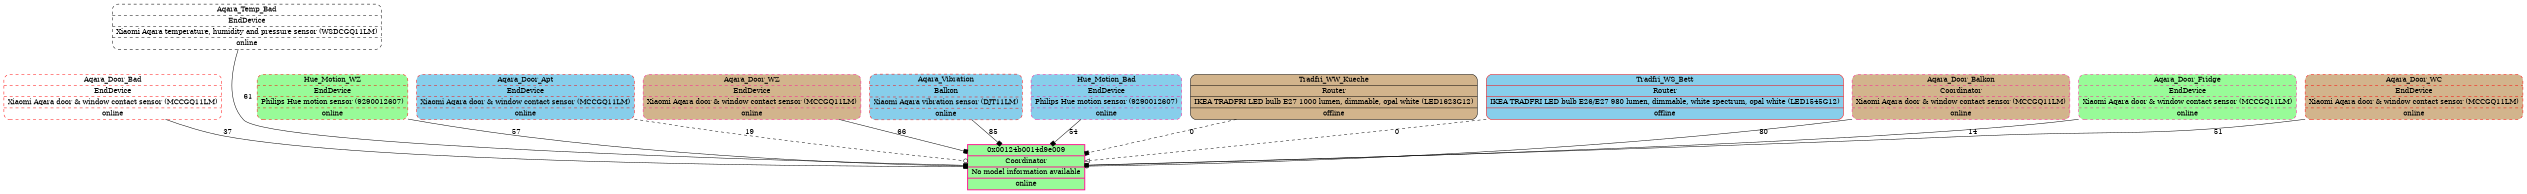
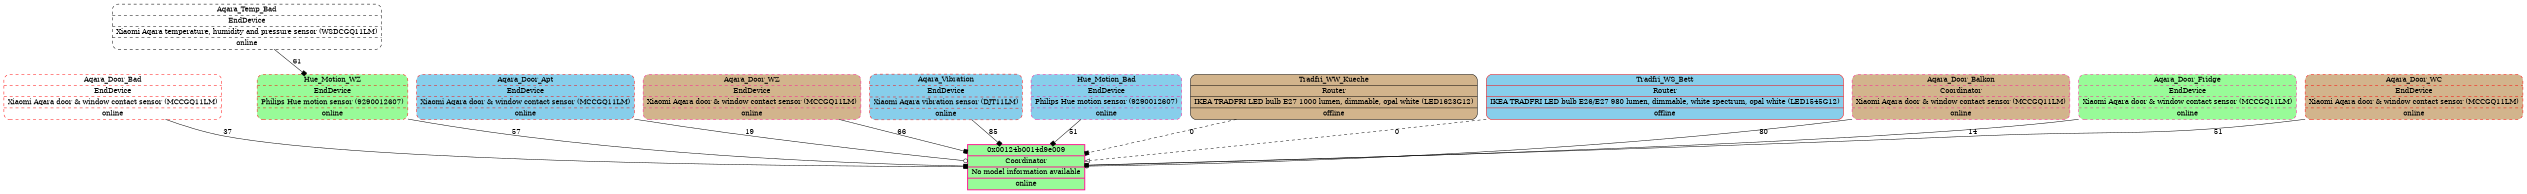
(946, 91) -> (946, 91)
(1074, 132) -> (1074, 132)
(799, 142) -> (799, 142)
(565, 152) -> (288, 60)
